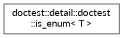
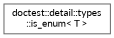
(62, 19) -> (57, 19)
